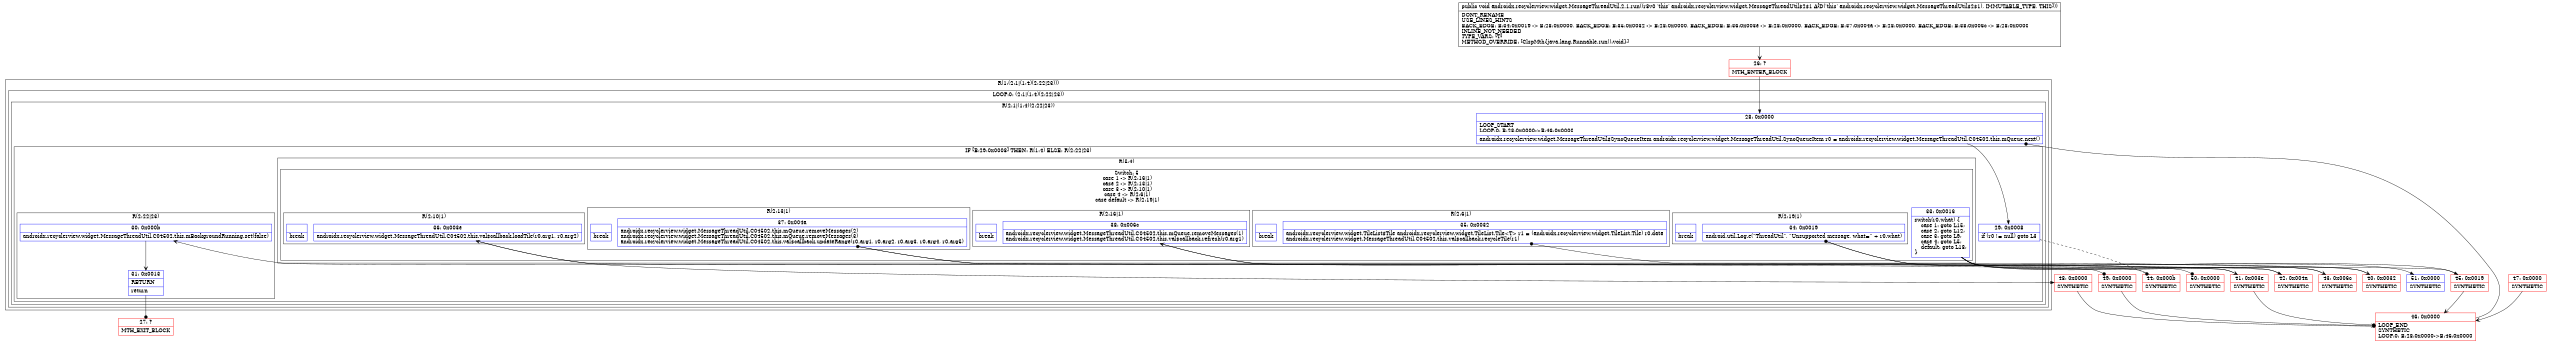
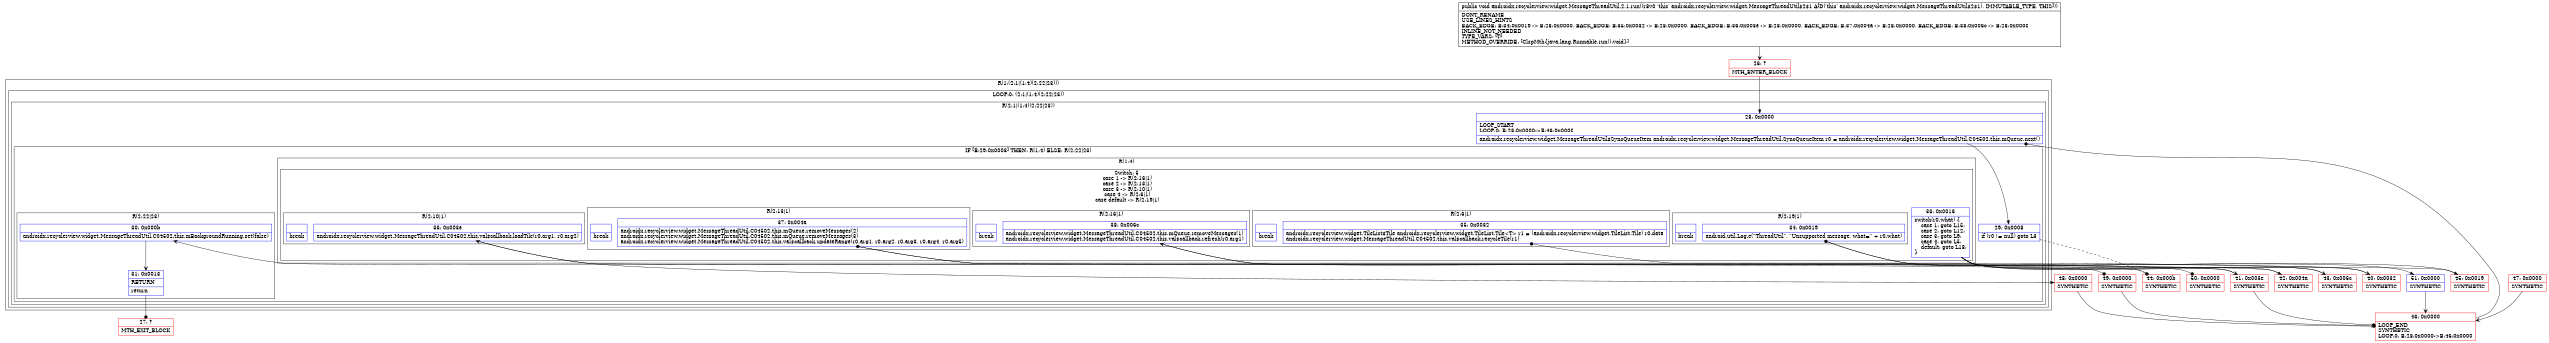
(1127, 162) -> (1127, 162)
(2456, 301) -> (2426, 300)
